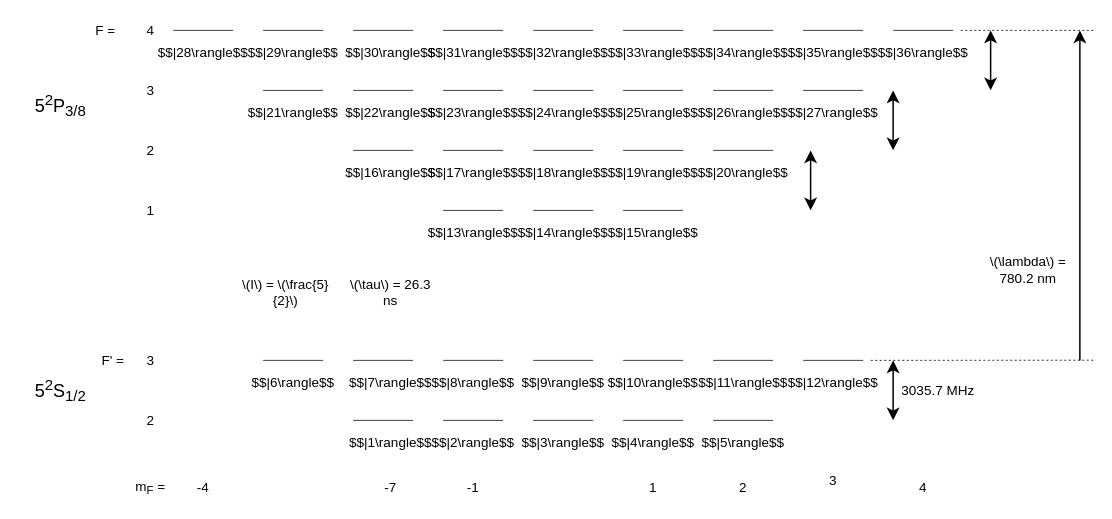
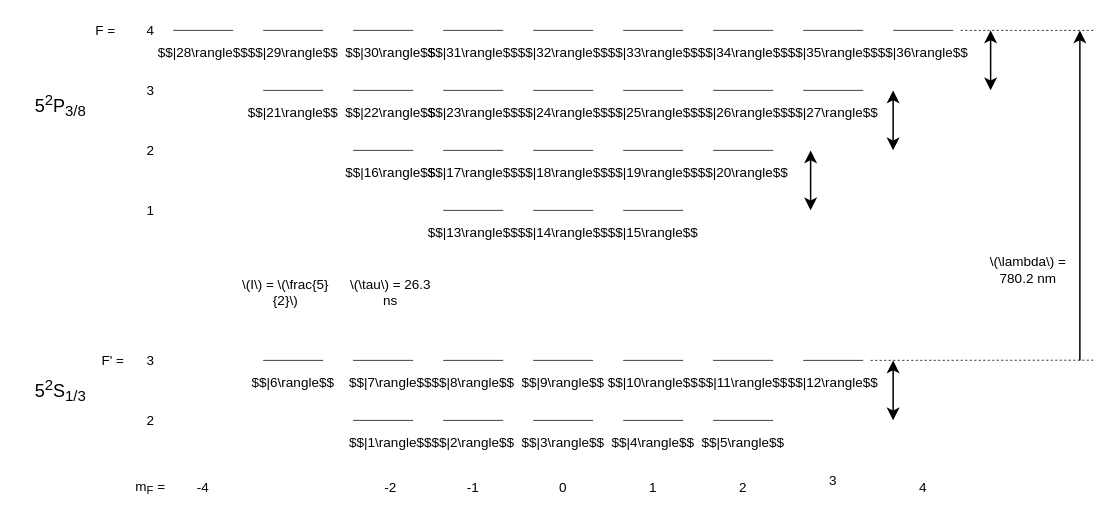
(60, 390) -> (60, 390)
(938, 390) -> none
(390, 488) -> (390, 488)
none -> (563, 488)
